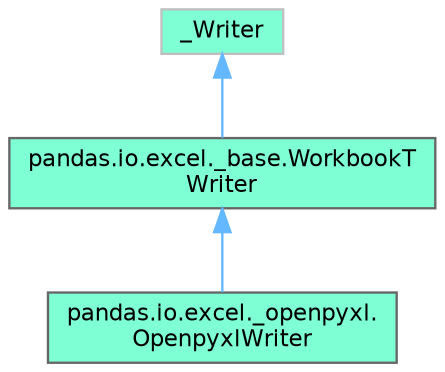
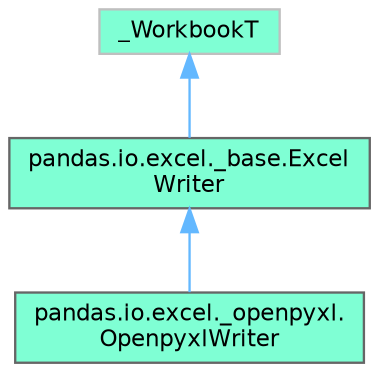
(222, 32) -> (190, 32)
(222, 173) -> (190, 173)
